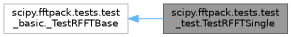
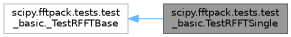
(226, 19) -> (226, 19)
